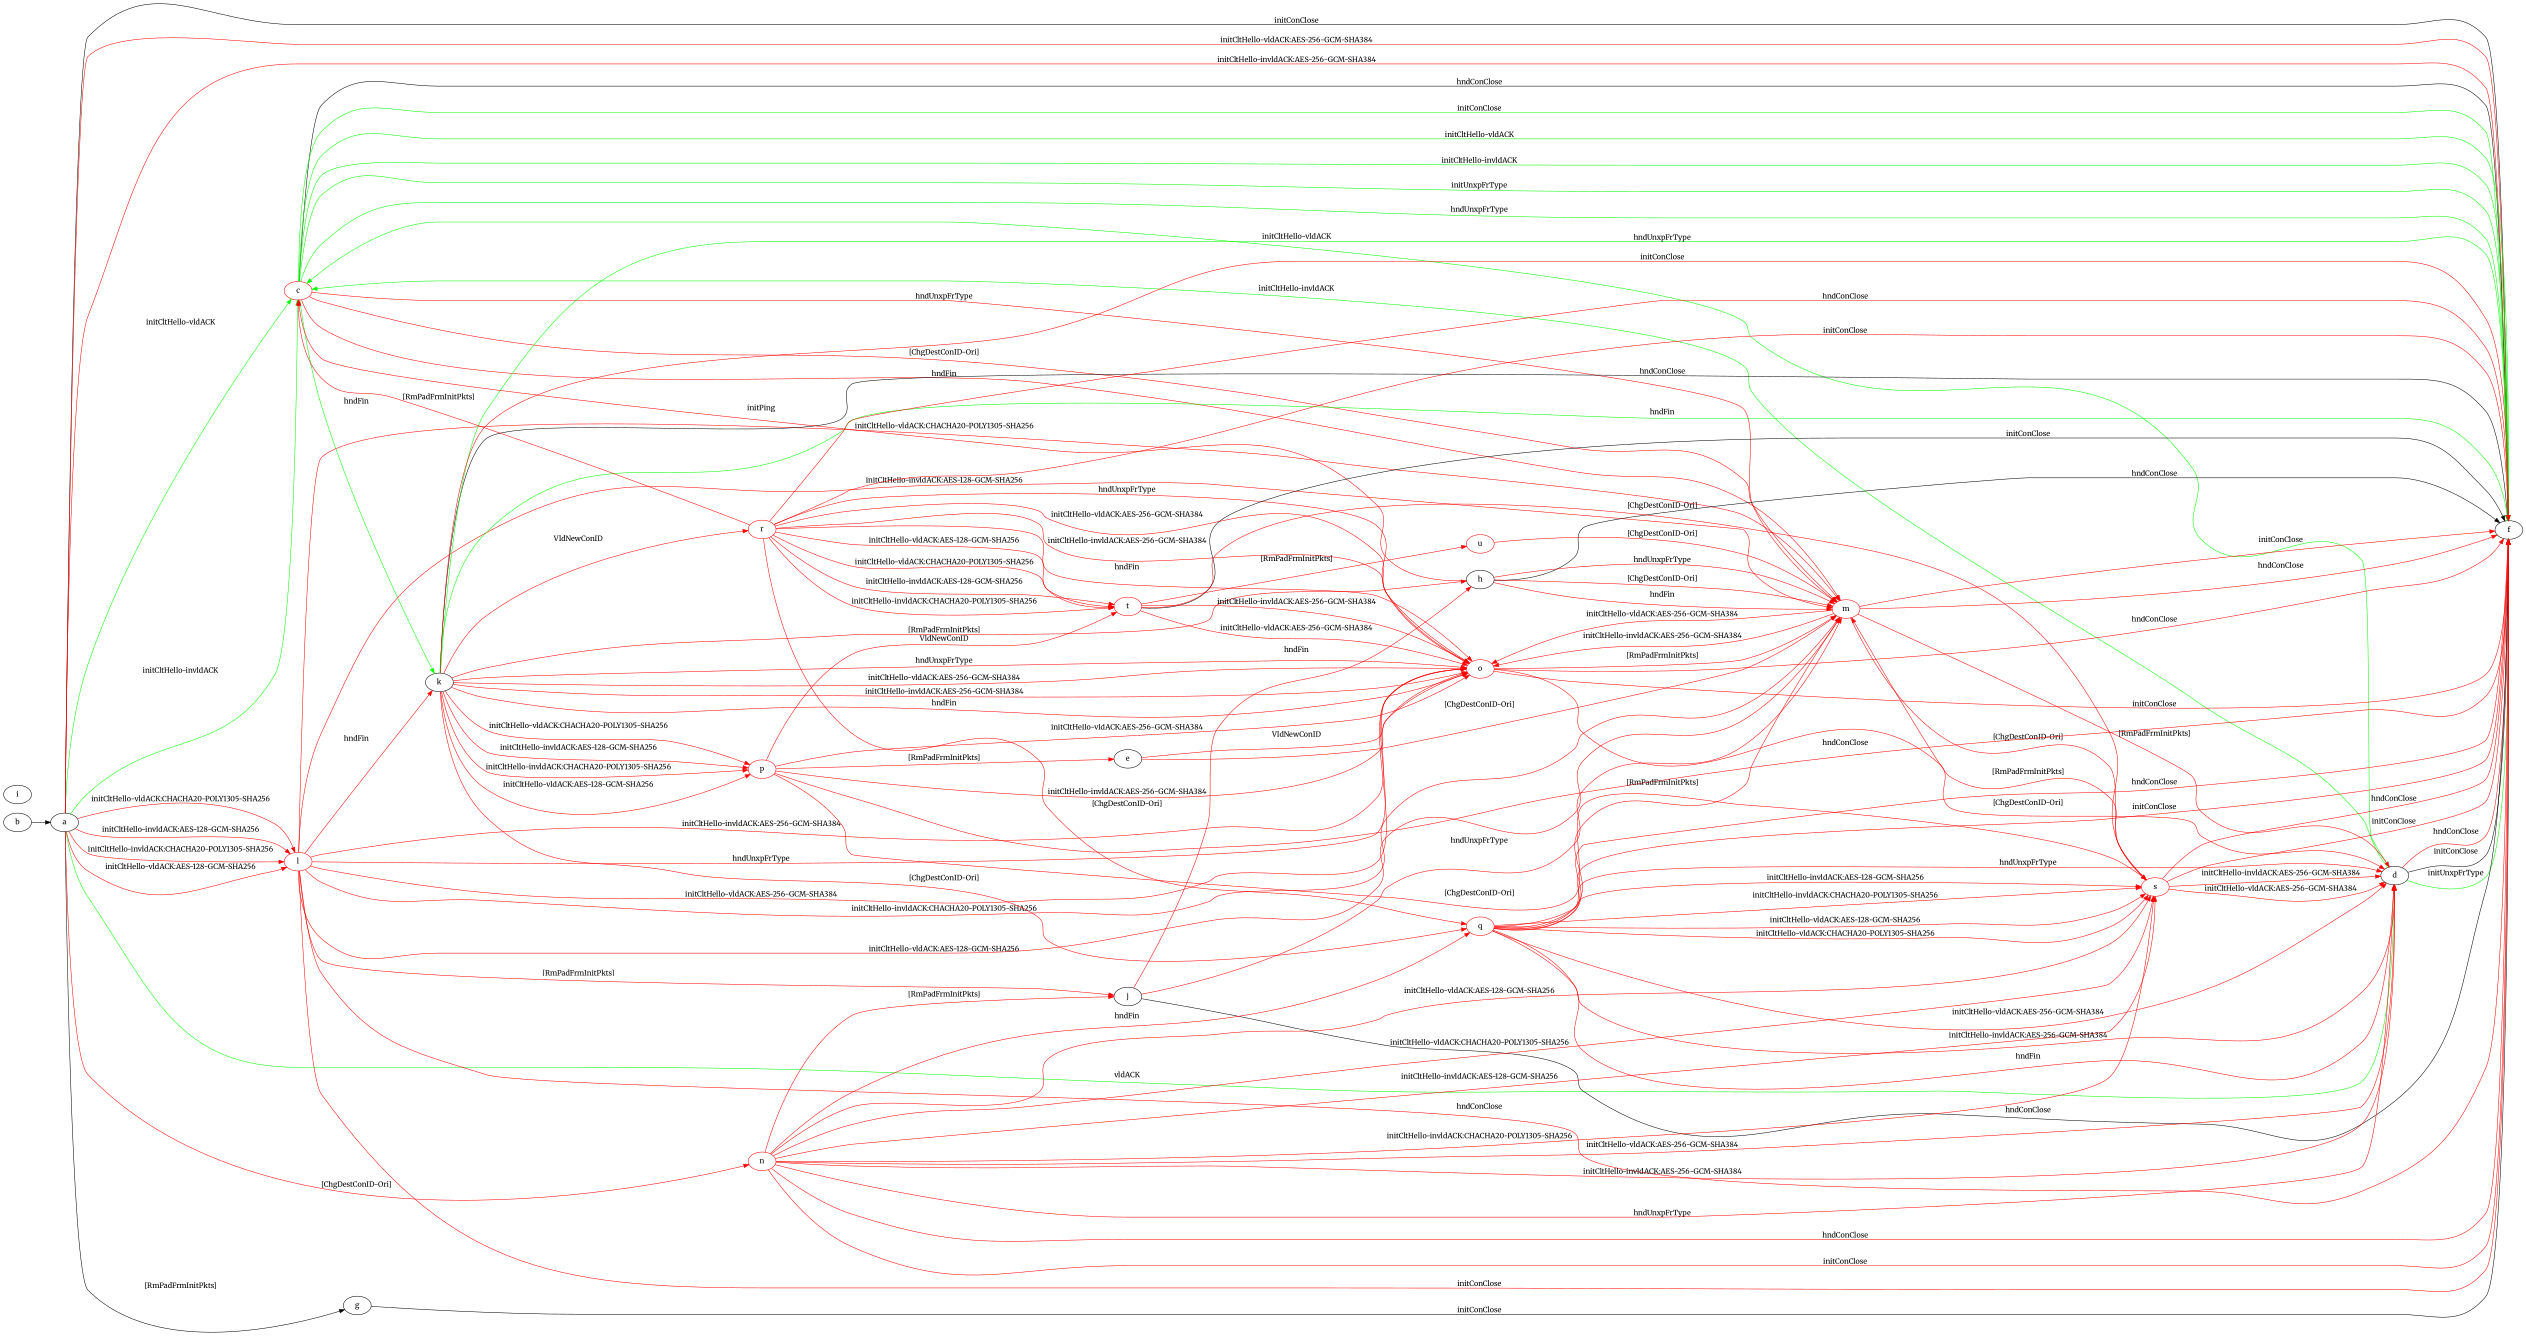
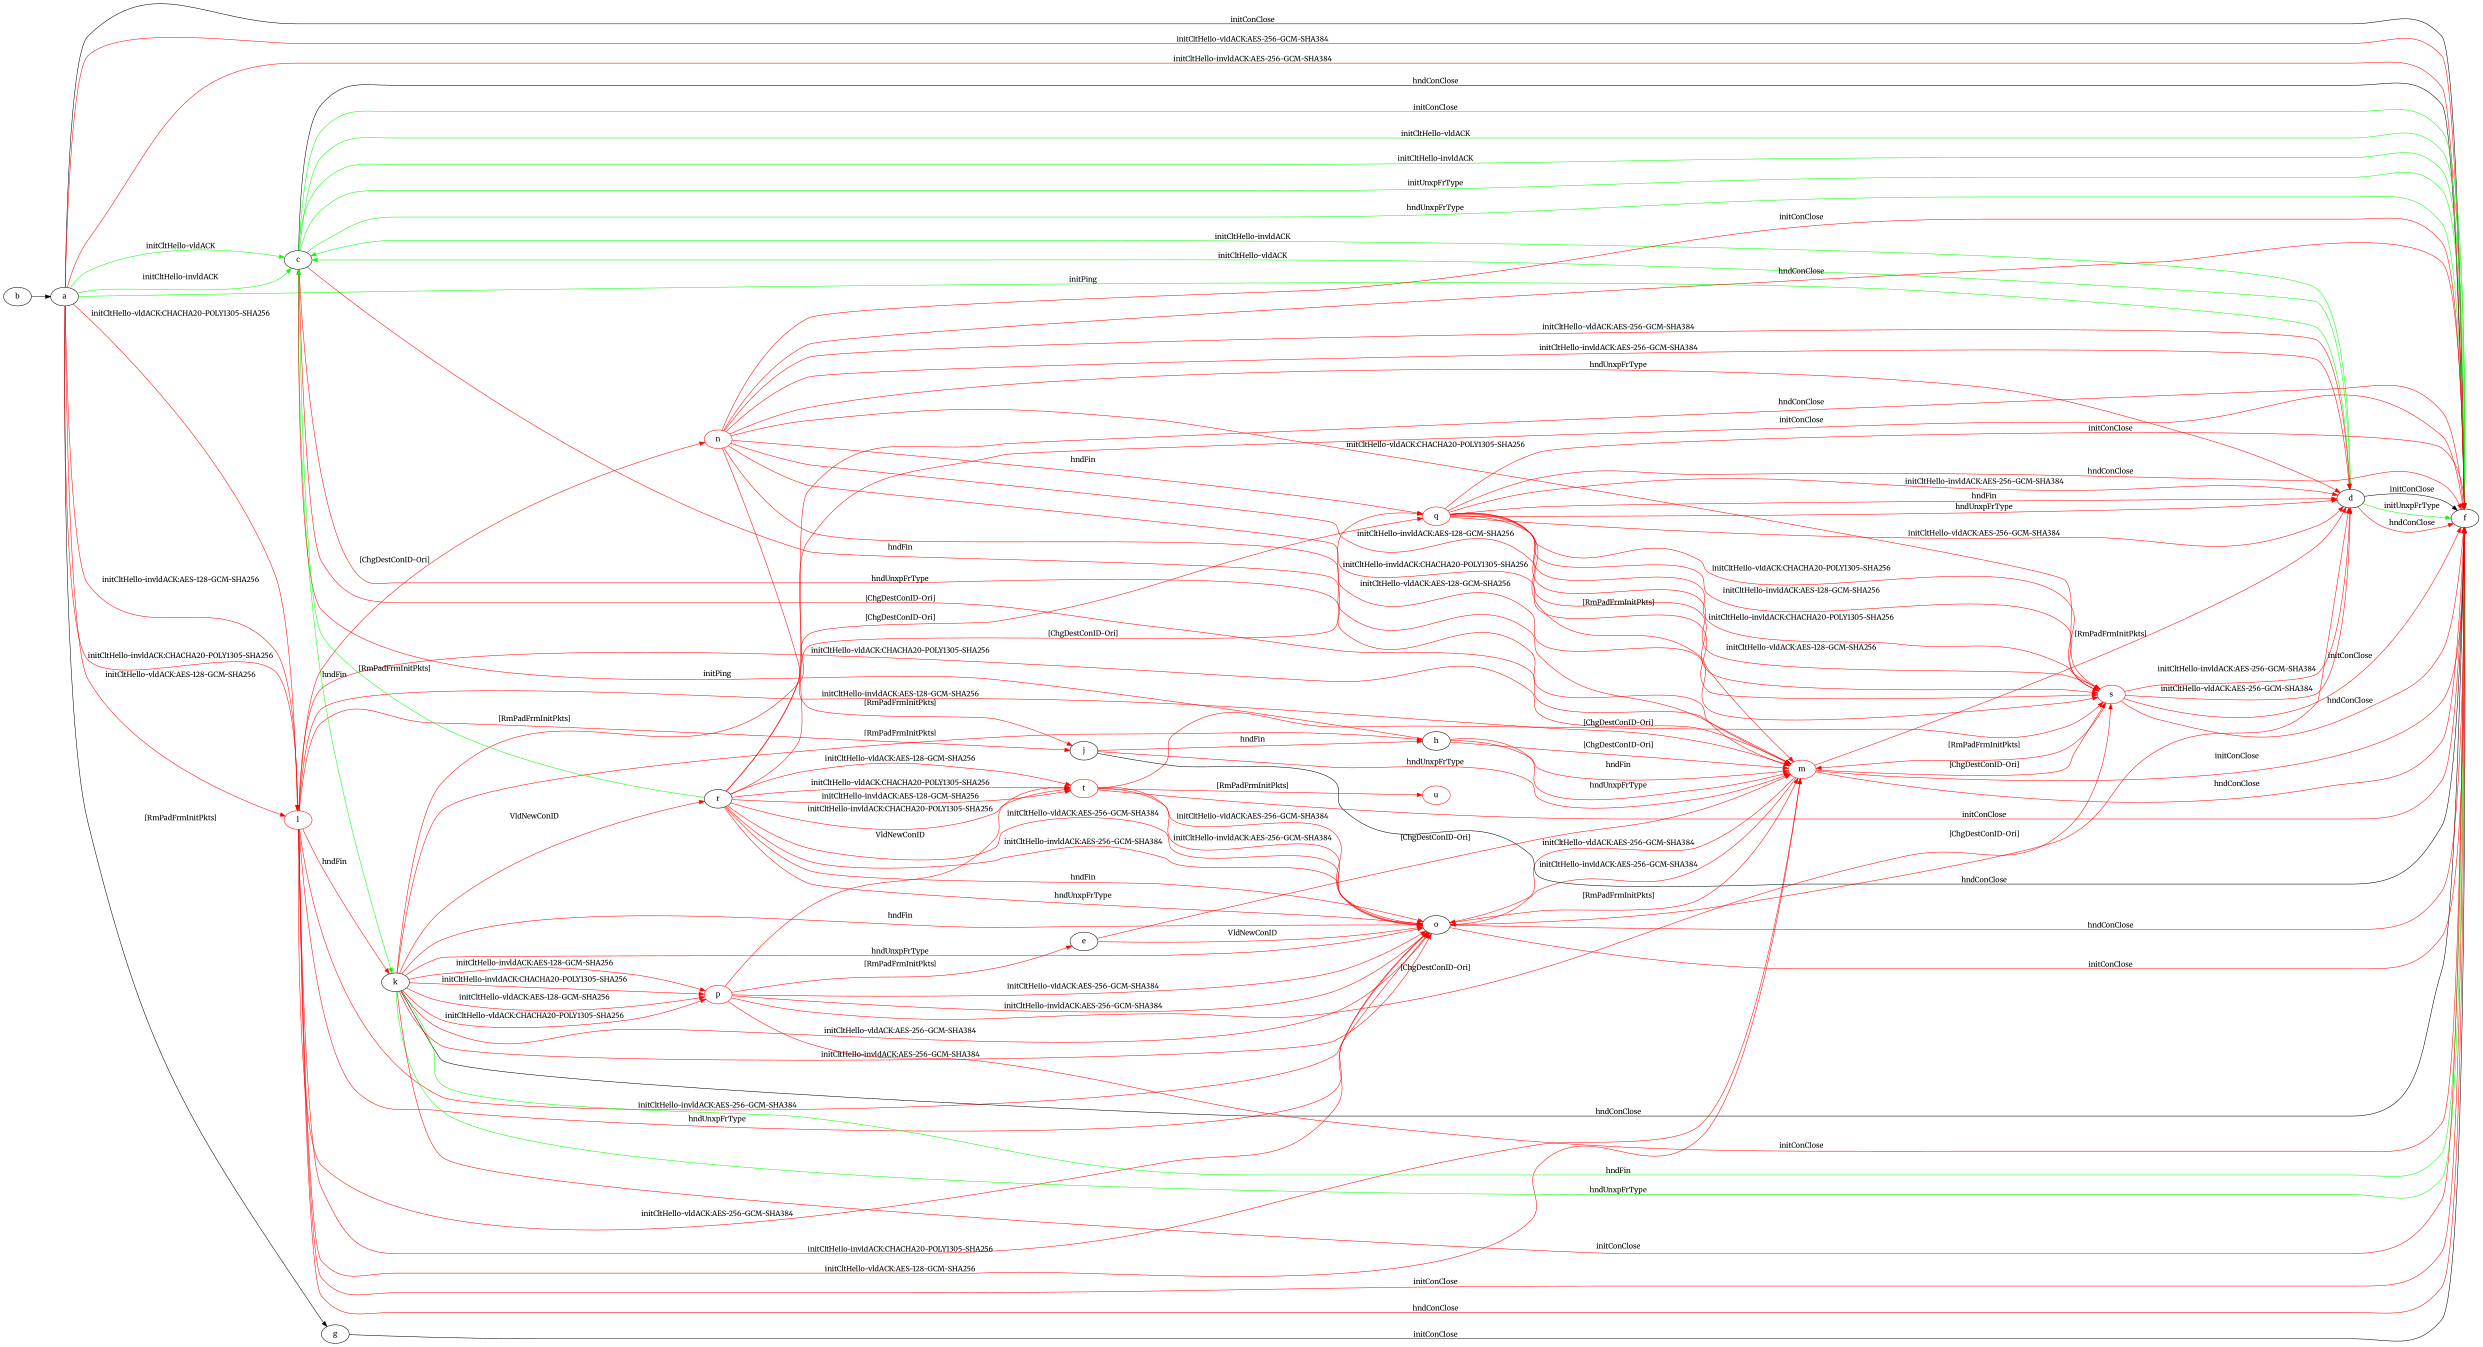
(298, 291) -> (298, 260)
(512, 437) -> (342, 659)
(1763, 439) -> (1901, 819)
(1984, 481) -> none
(762, 529) -> (718, 799)
(1669, 541) -> none
(1480, 669) -> (1436, 925)
(1846, 743) -> (1802, 1146)
(18, 794) -> none
(1128, 1075) -> (1084, 280)
(281, 1178) -> (431, 564)
